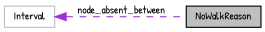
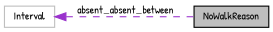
(120, 11) -> (124, 11)
